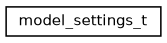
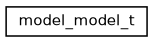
(83, 21) -> (77, 21)
